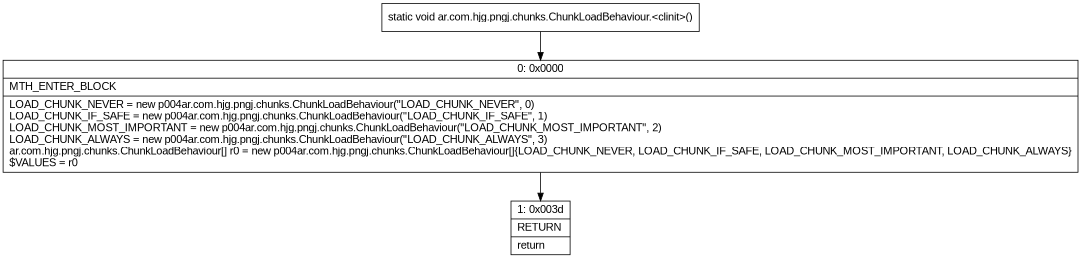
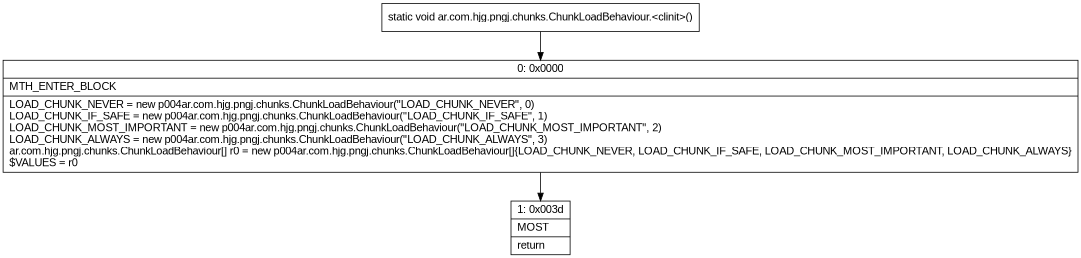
(539, 228) -> (533, 228)
